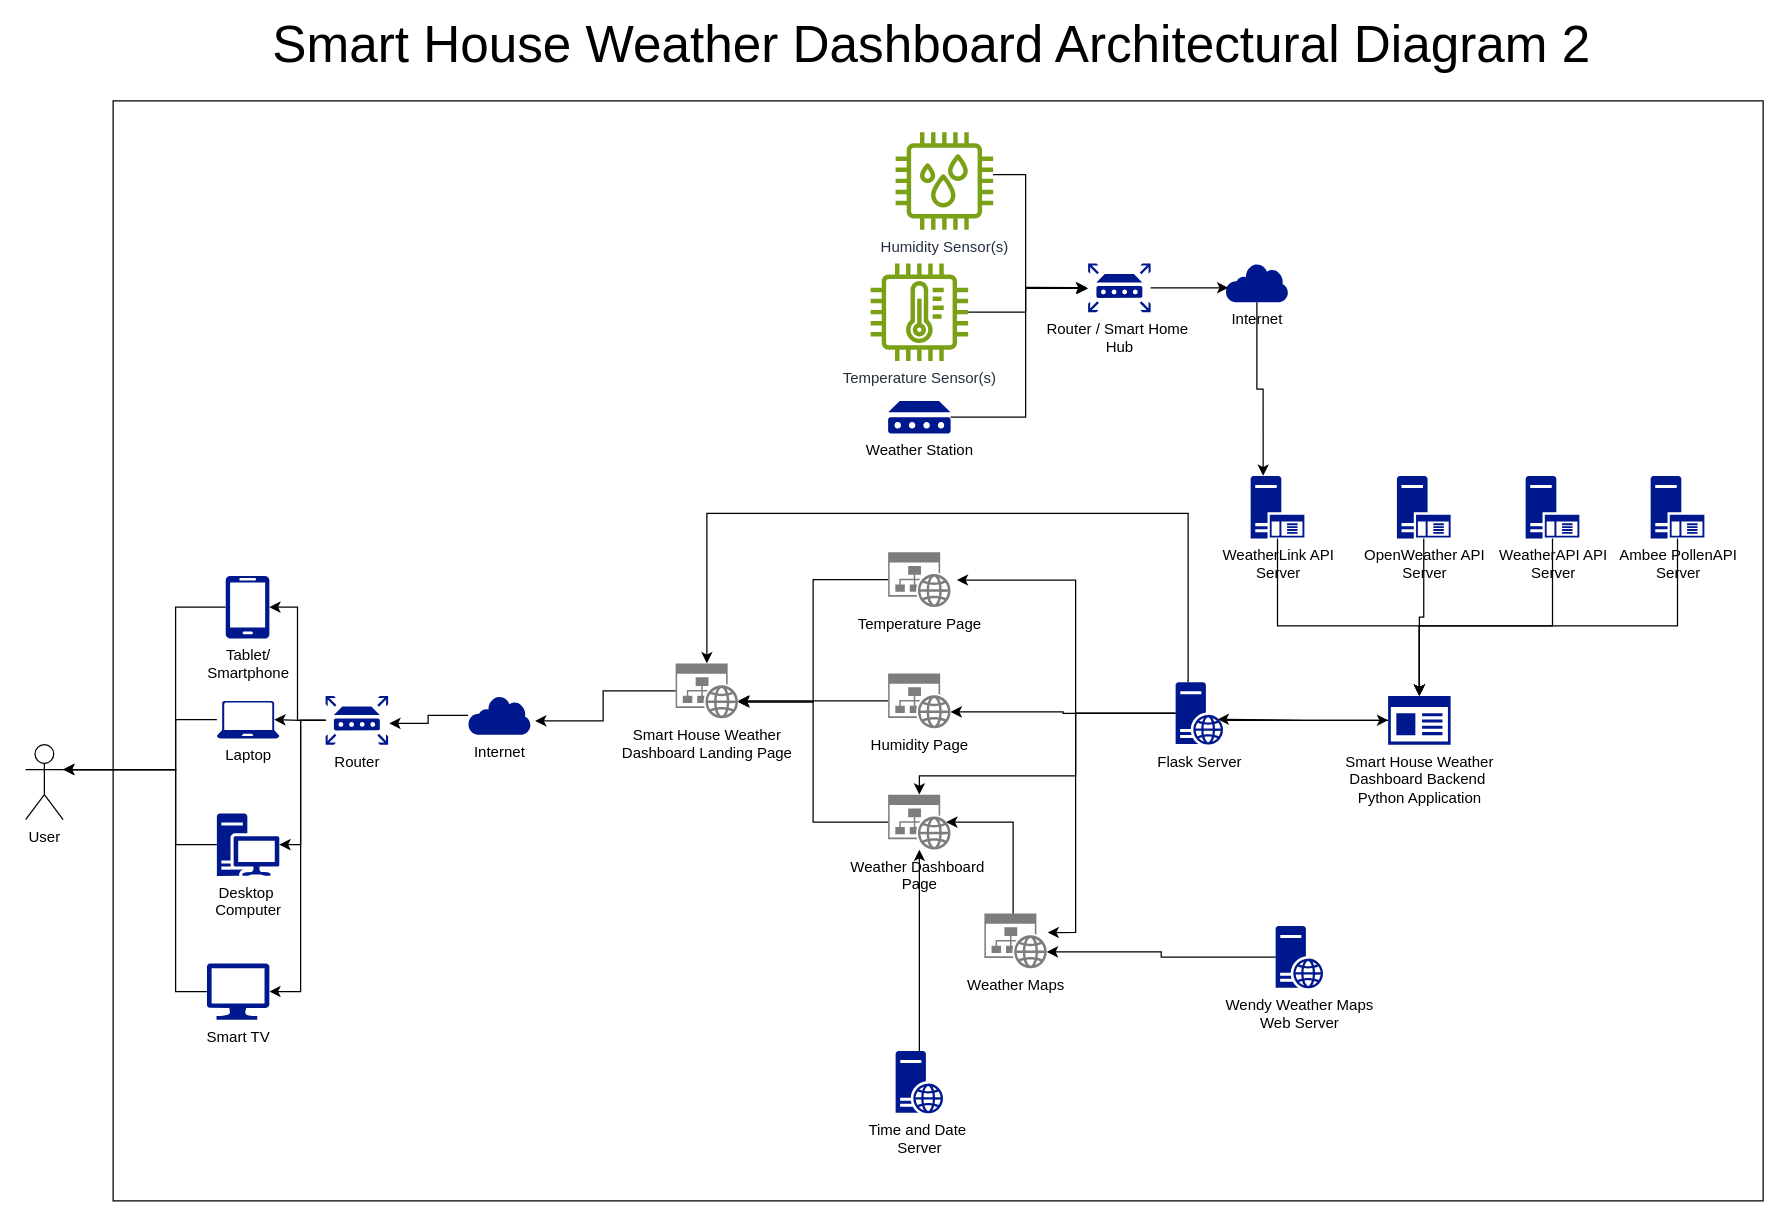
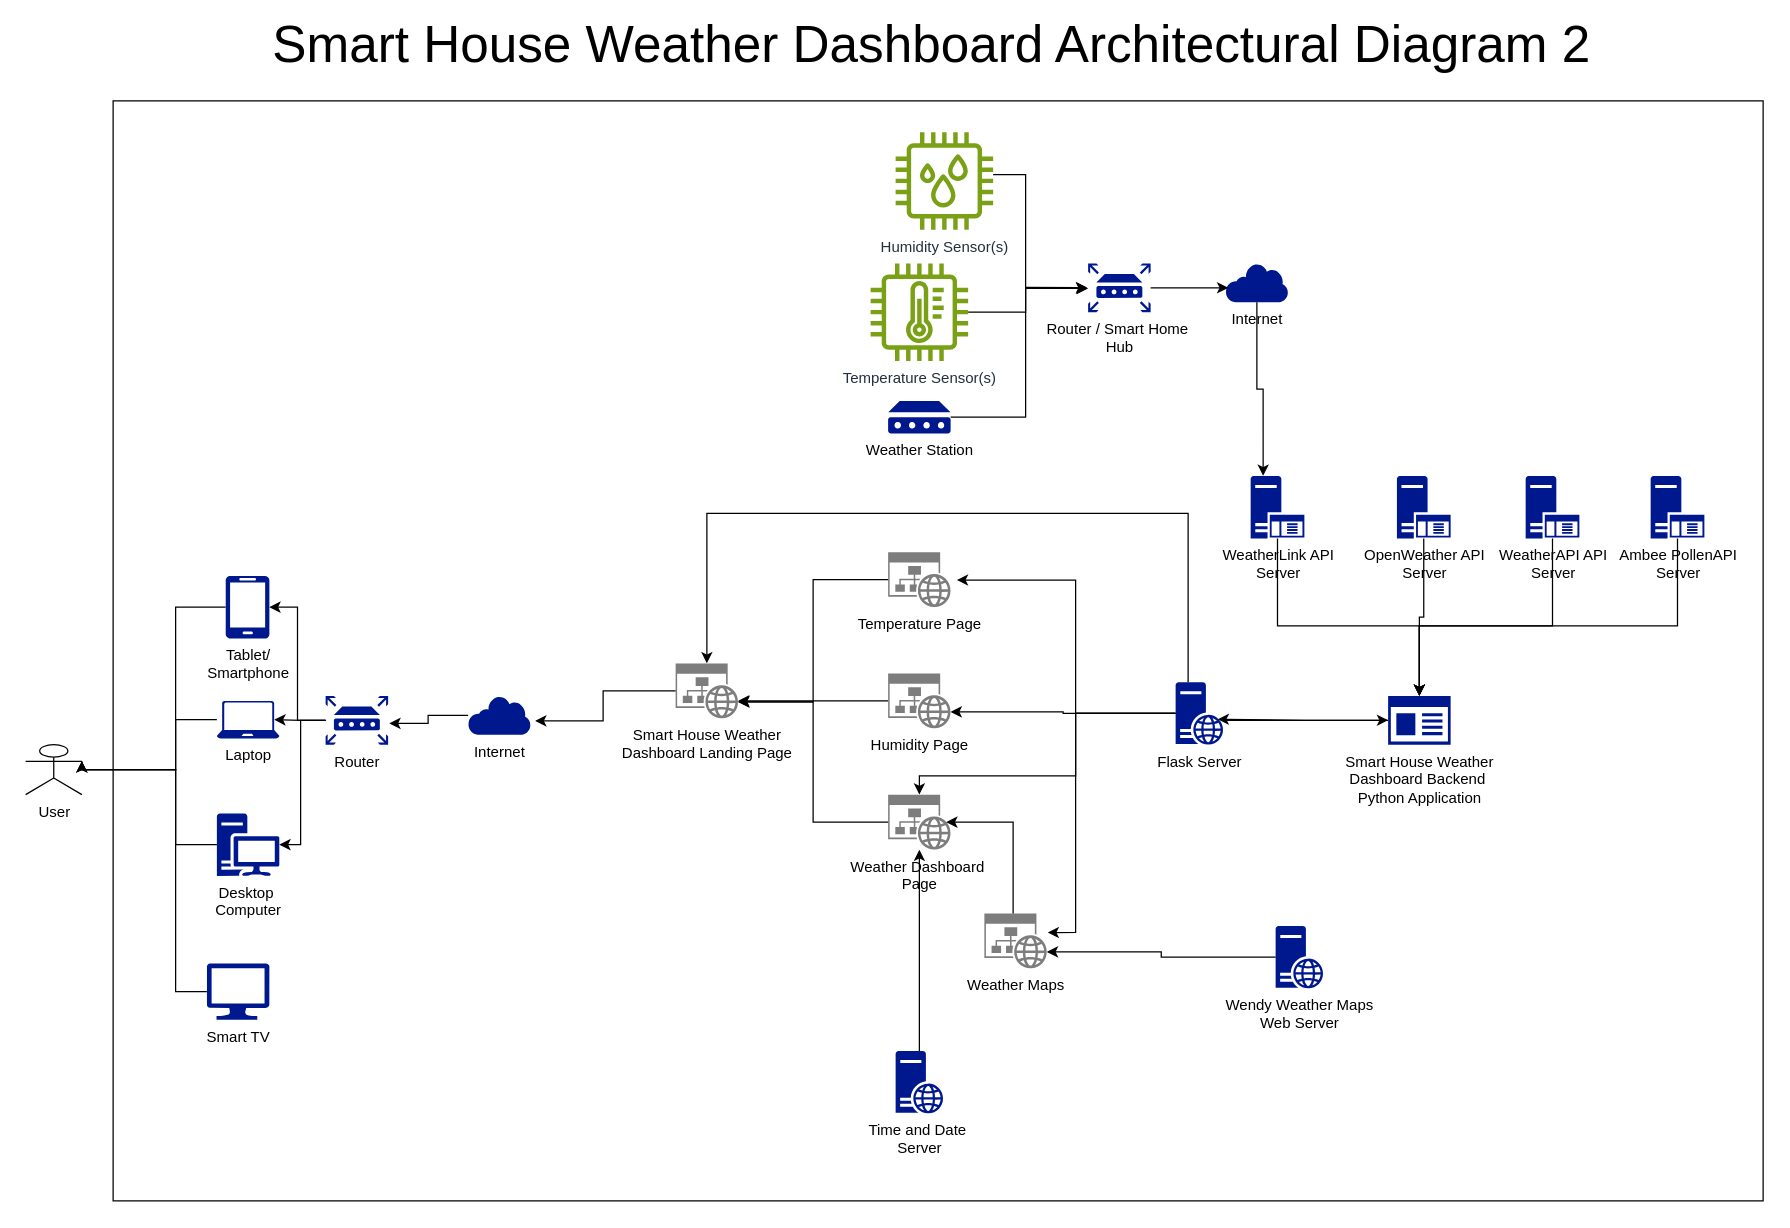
(44, 782) -> (54, 769)
(301, 929) -> none
